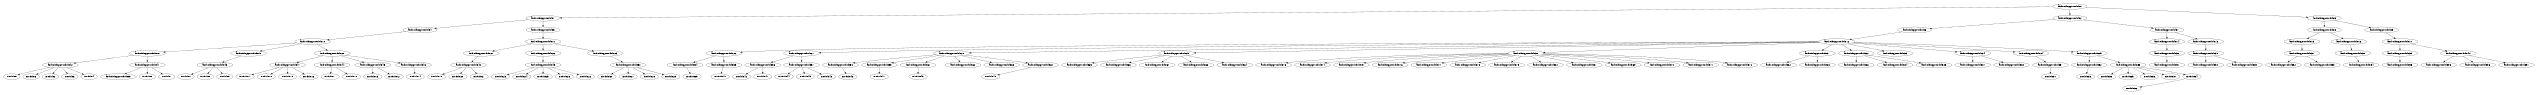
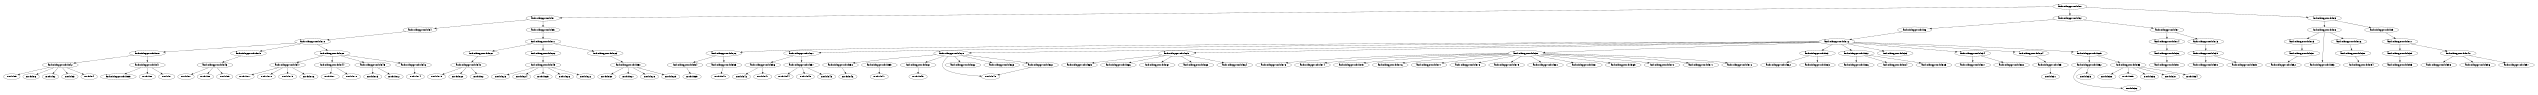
(916, 59) -> (954, 73)
(2311, 59) -> (2323, 47)
(2128, 77) -> (2128, 77)
(2163, 83) -> (2089, 85)
